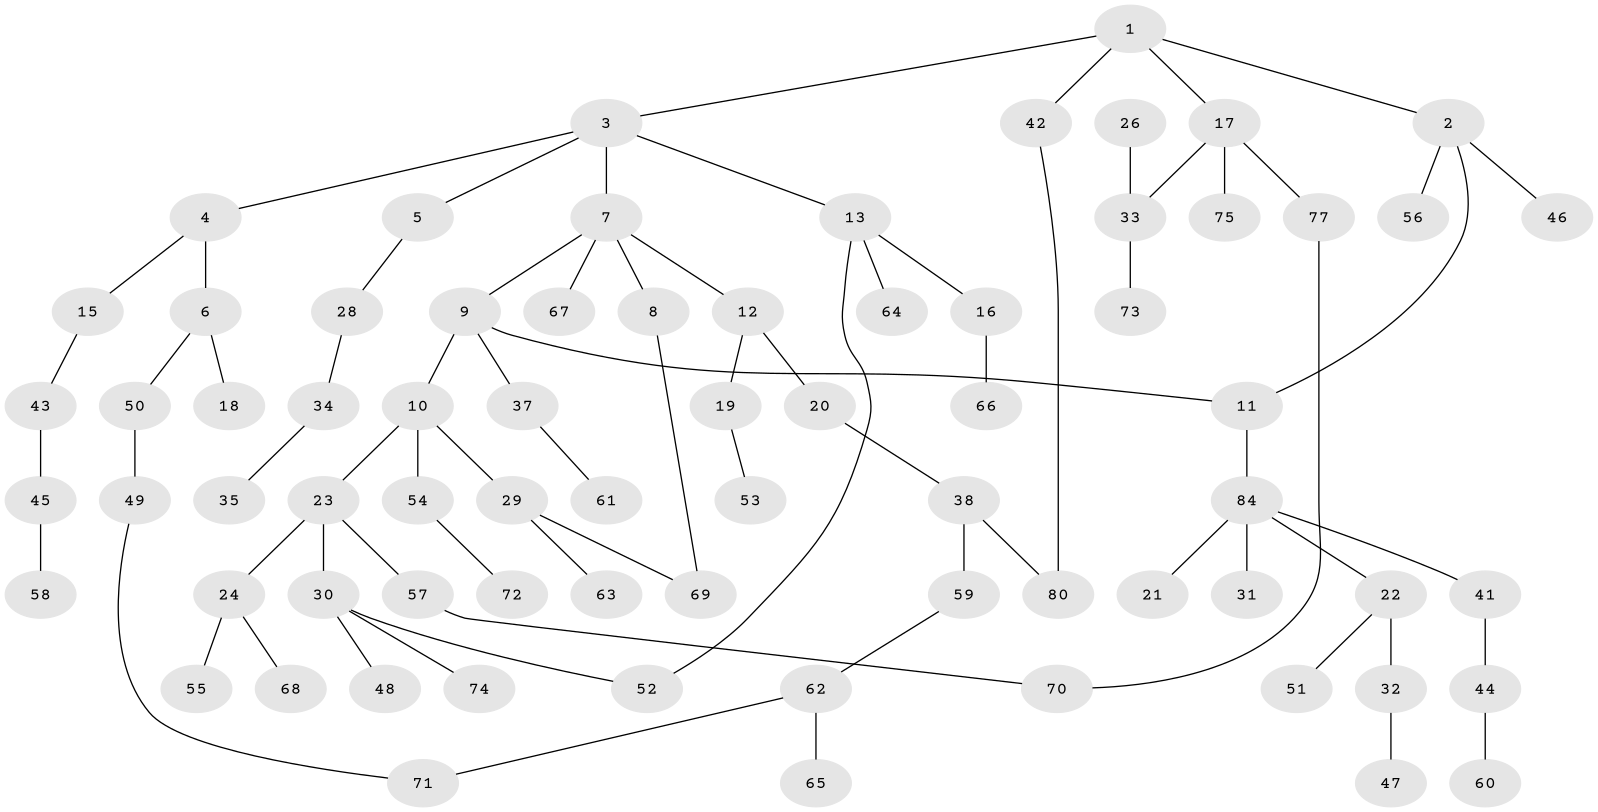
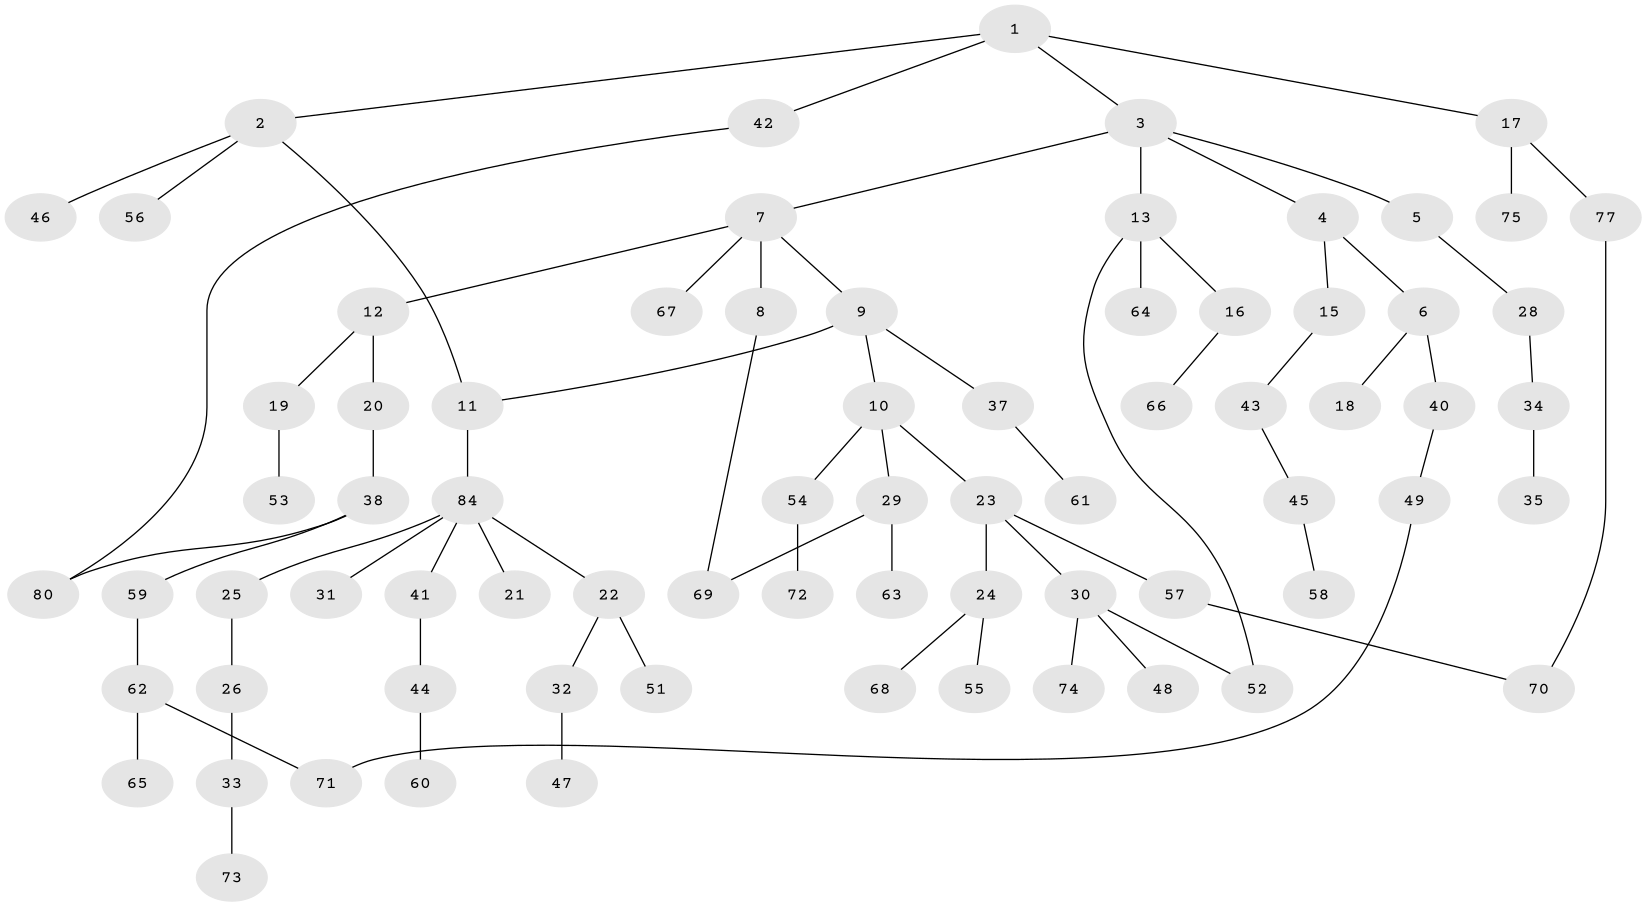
(1178, 170) -> none
(135, 406) -> (1439, 406)
none -> (232, 595)
